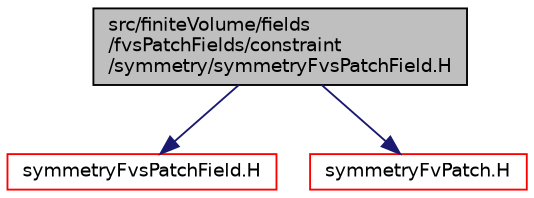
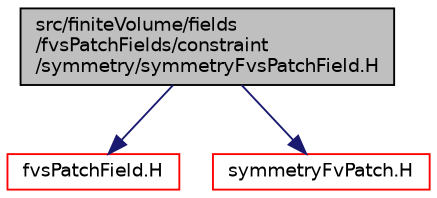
(142, 172) -> (93, 172)
